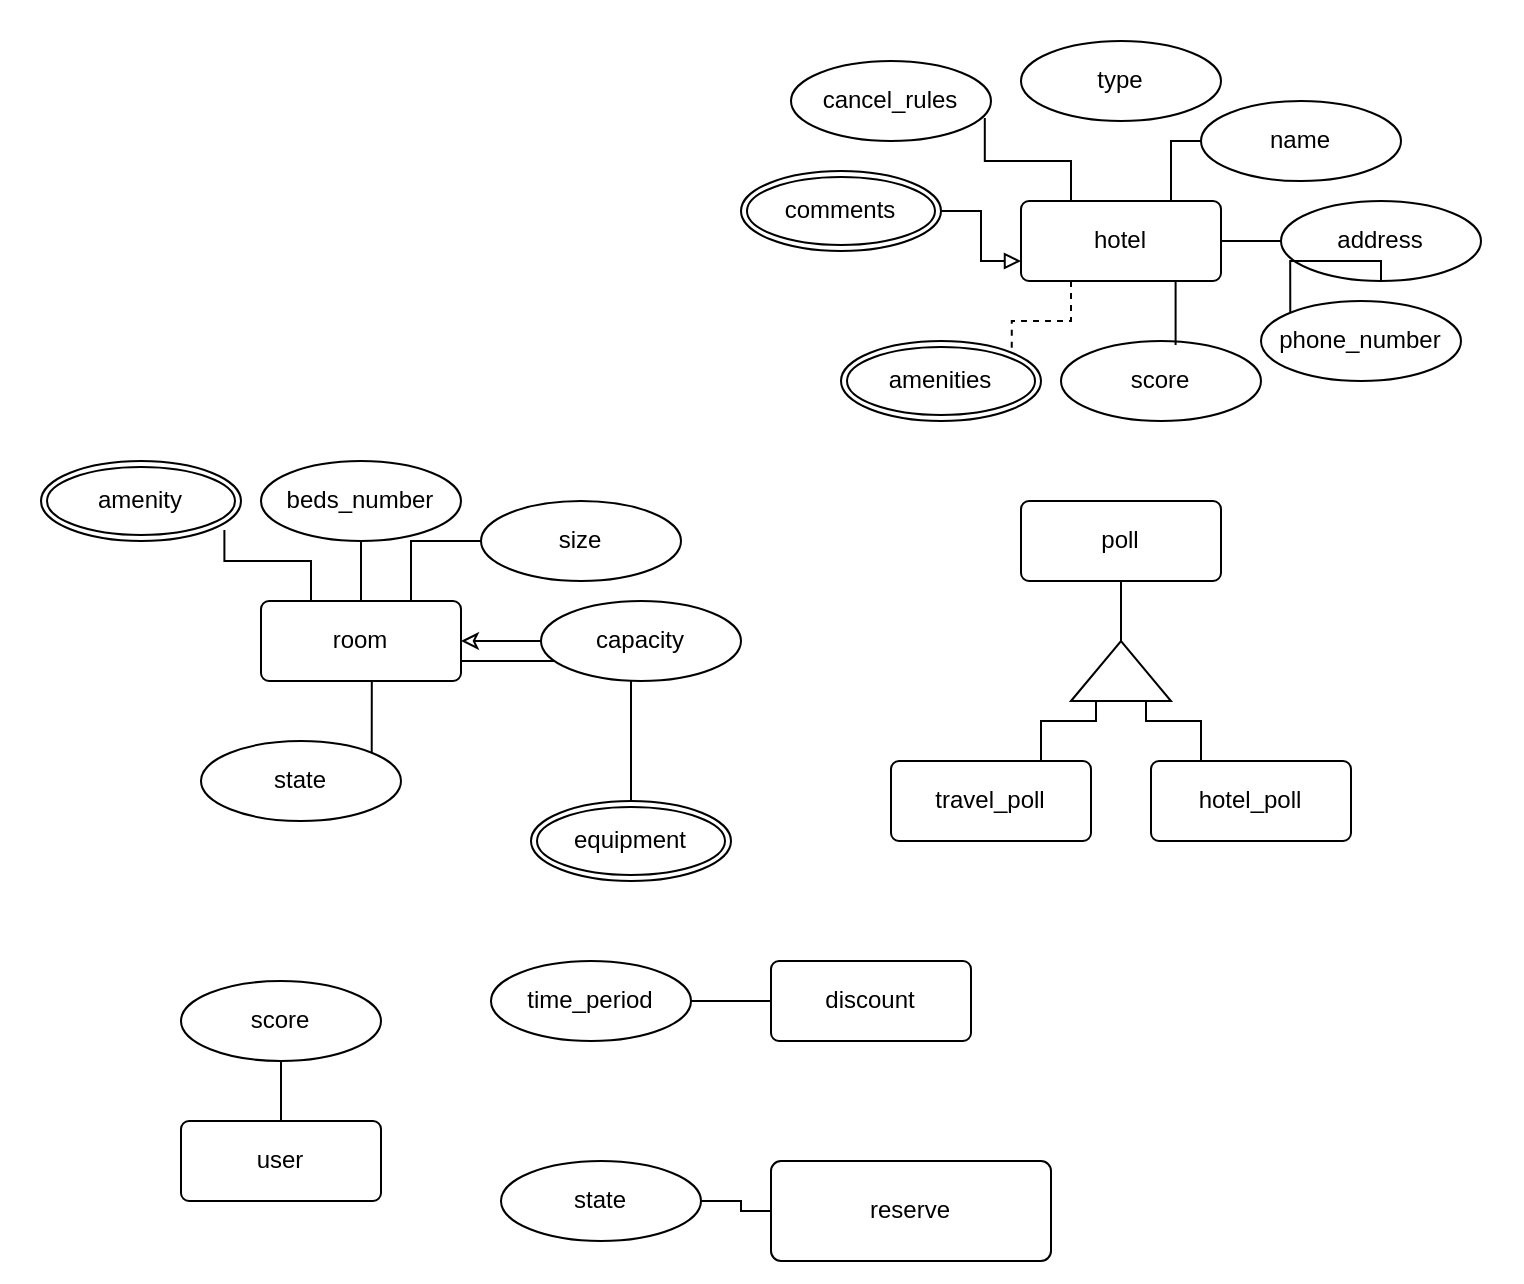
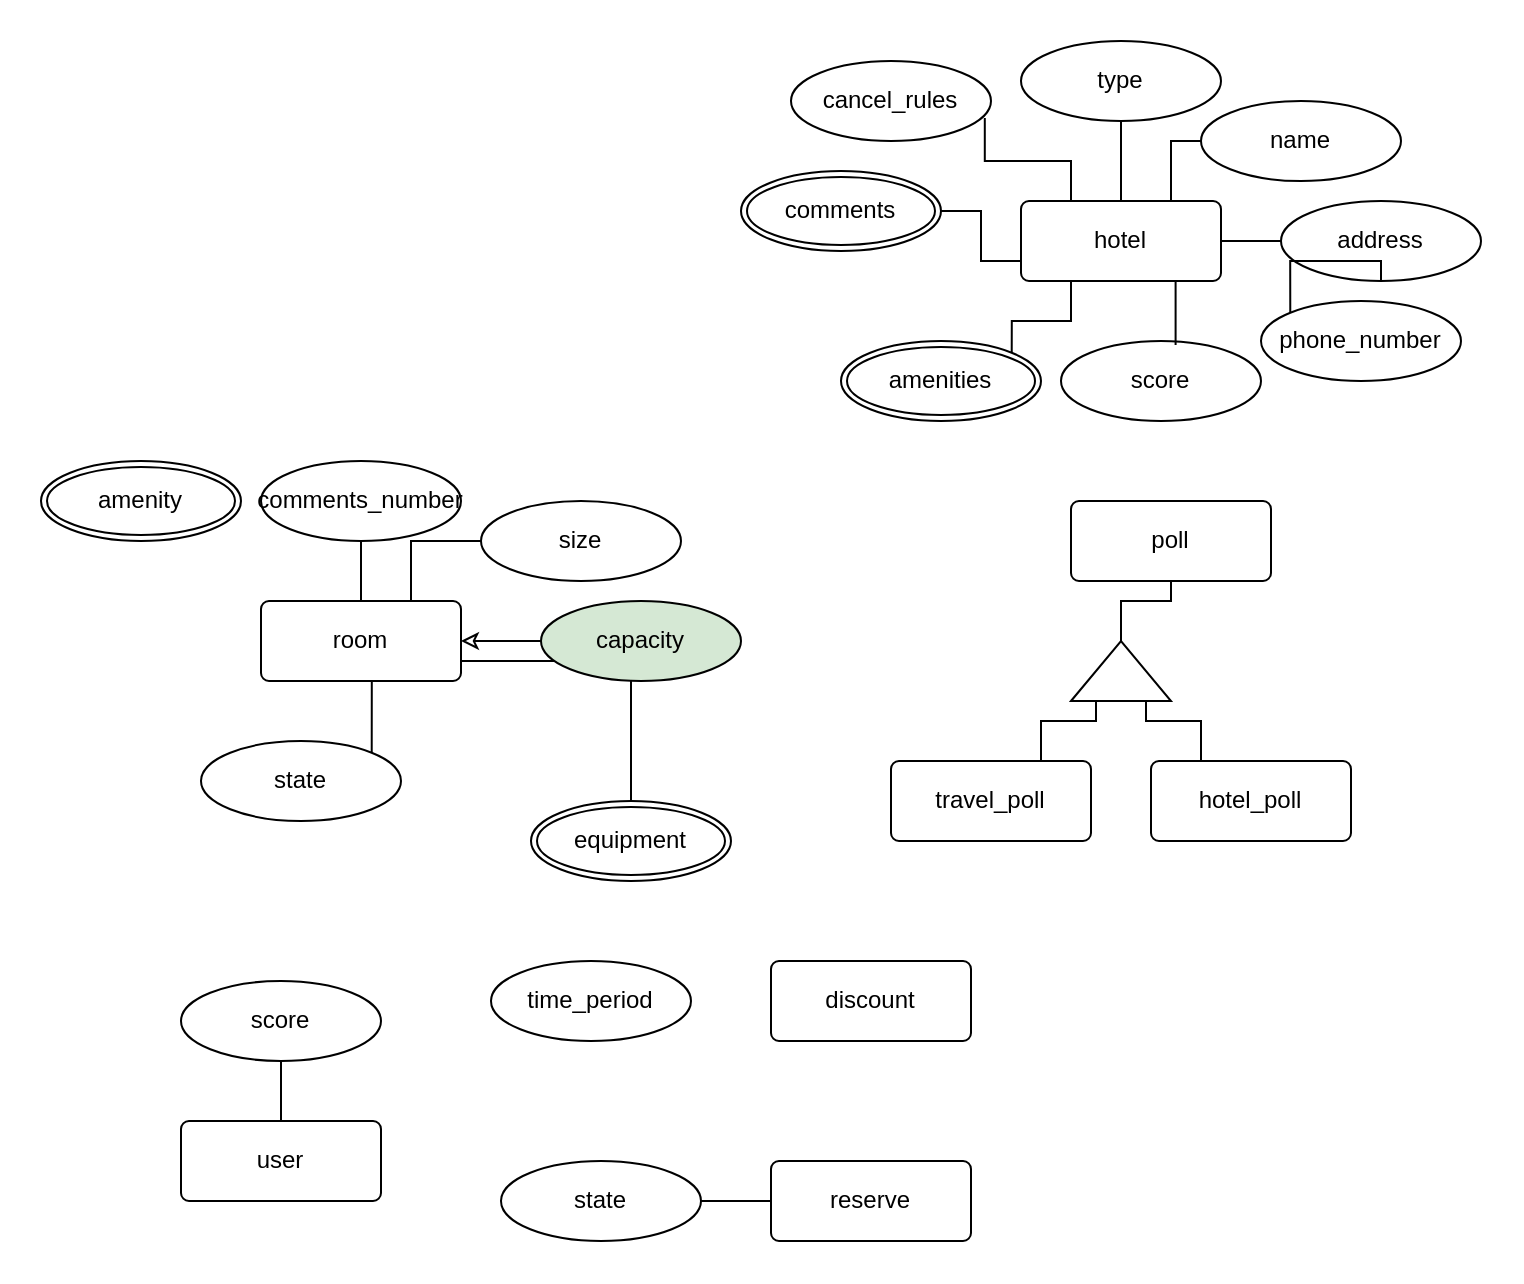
none -> (1121, 161)
(1003, 261) -> (1010, 261)
(1044, 321) -> (1044, 321)
(361, 501) -> (361, 501)
(1121, 541) -> (1171, 541)
(273, 561) -> none
(641, 641) -> (641, 641)
(731, 1001) -> none
(911, 1211) -> (871, 1201)
